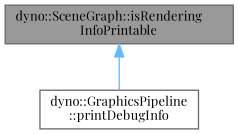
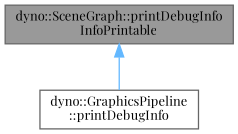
(119, 24) -> (119, 24)
